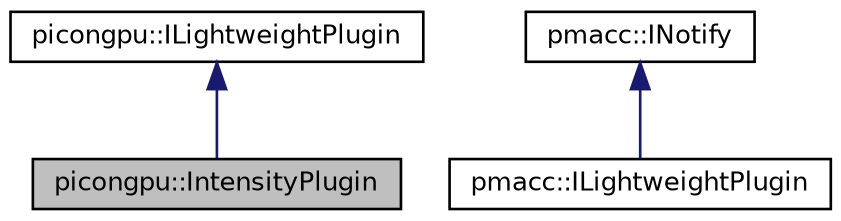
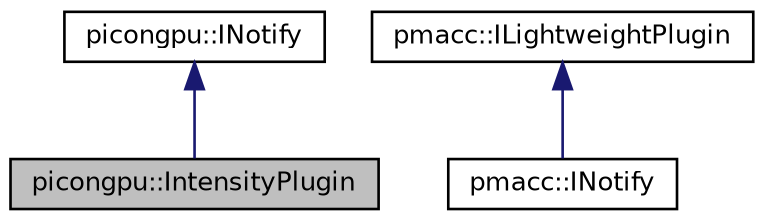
(217, 37) -> (195, 37)
(640, 124) -> (563, 124)
